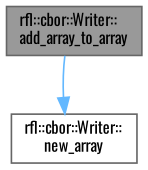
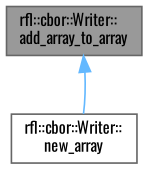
(63, 77) -> (85, 93)
